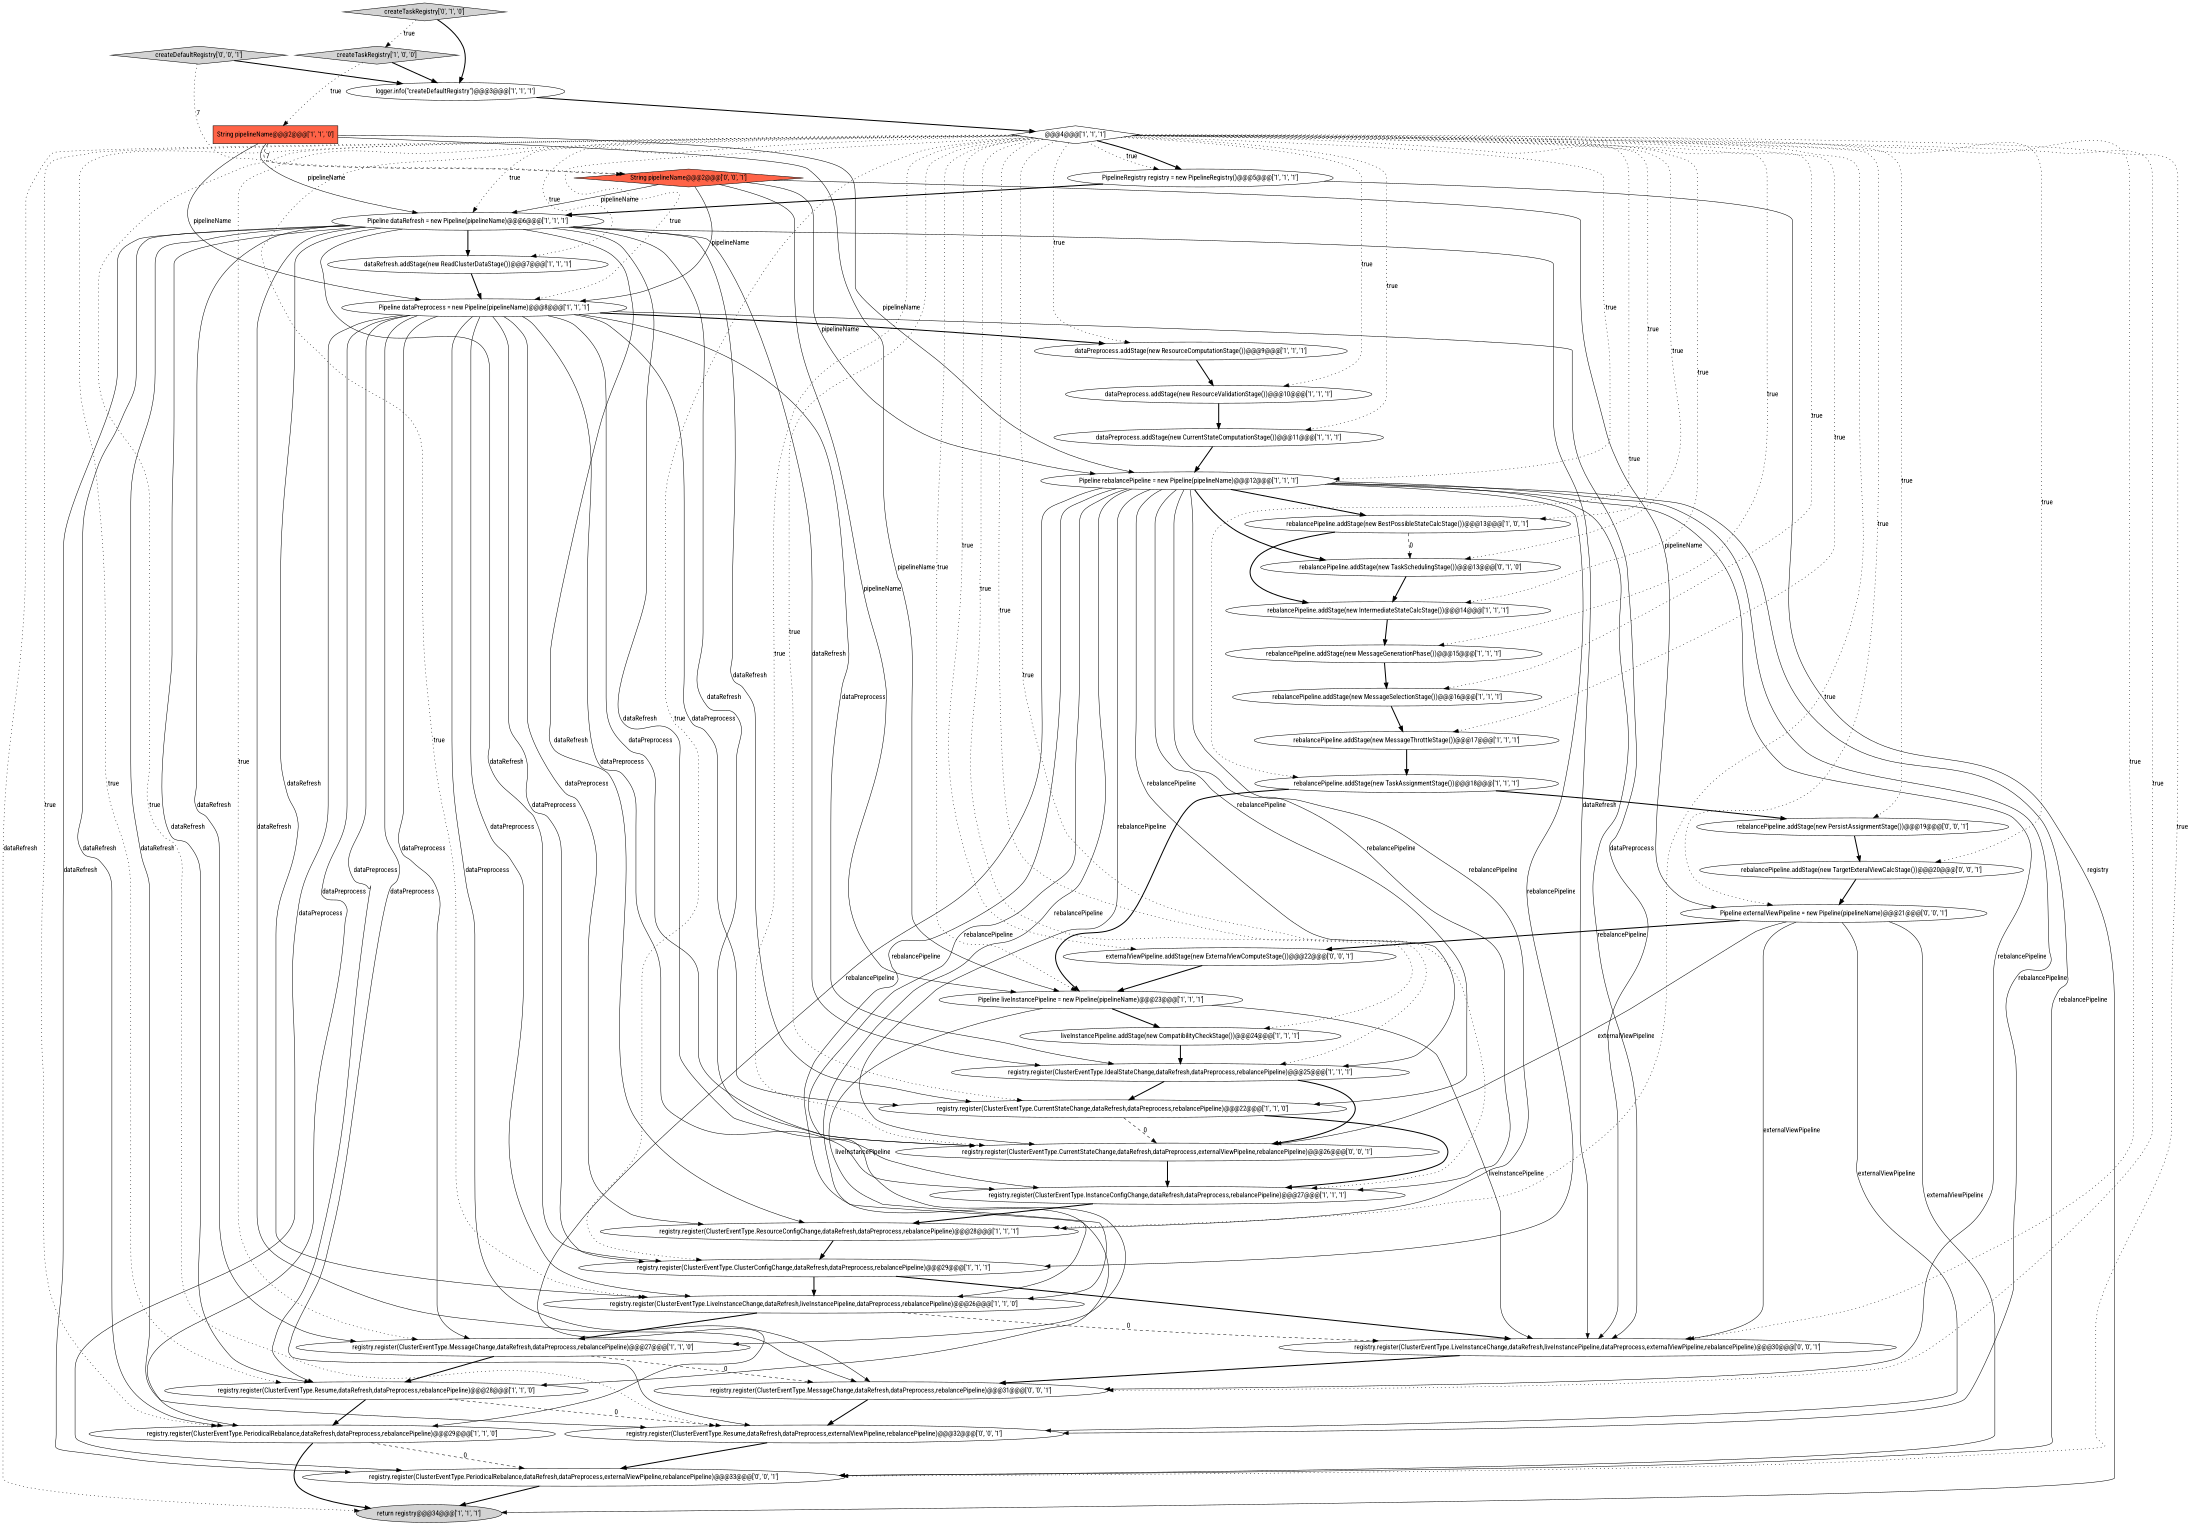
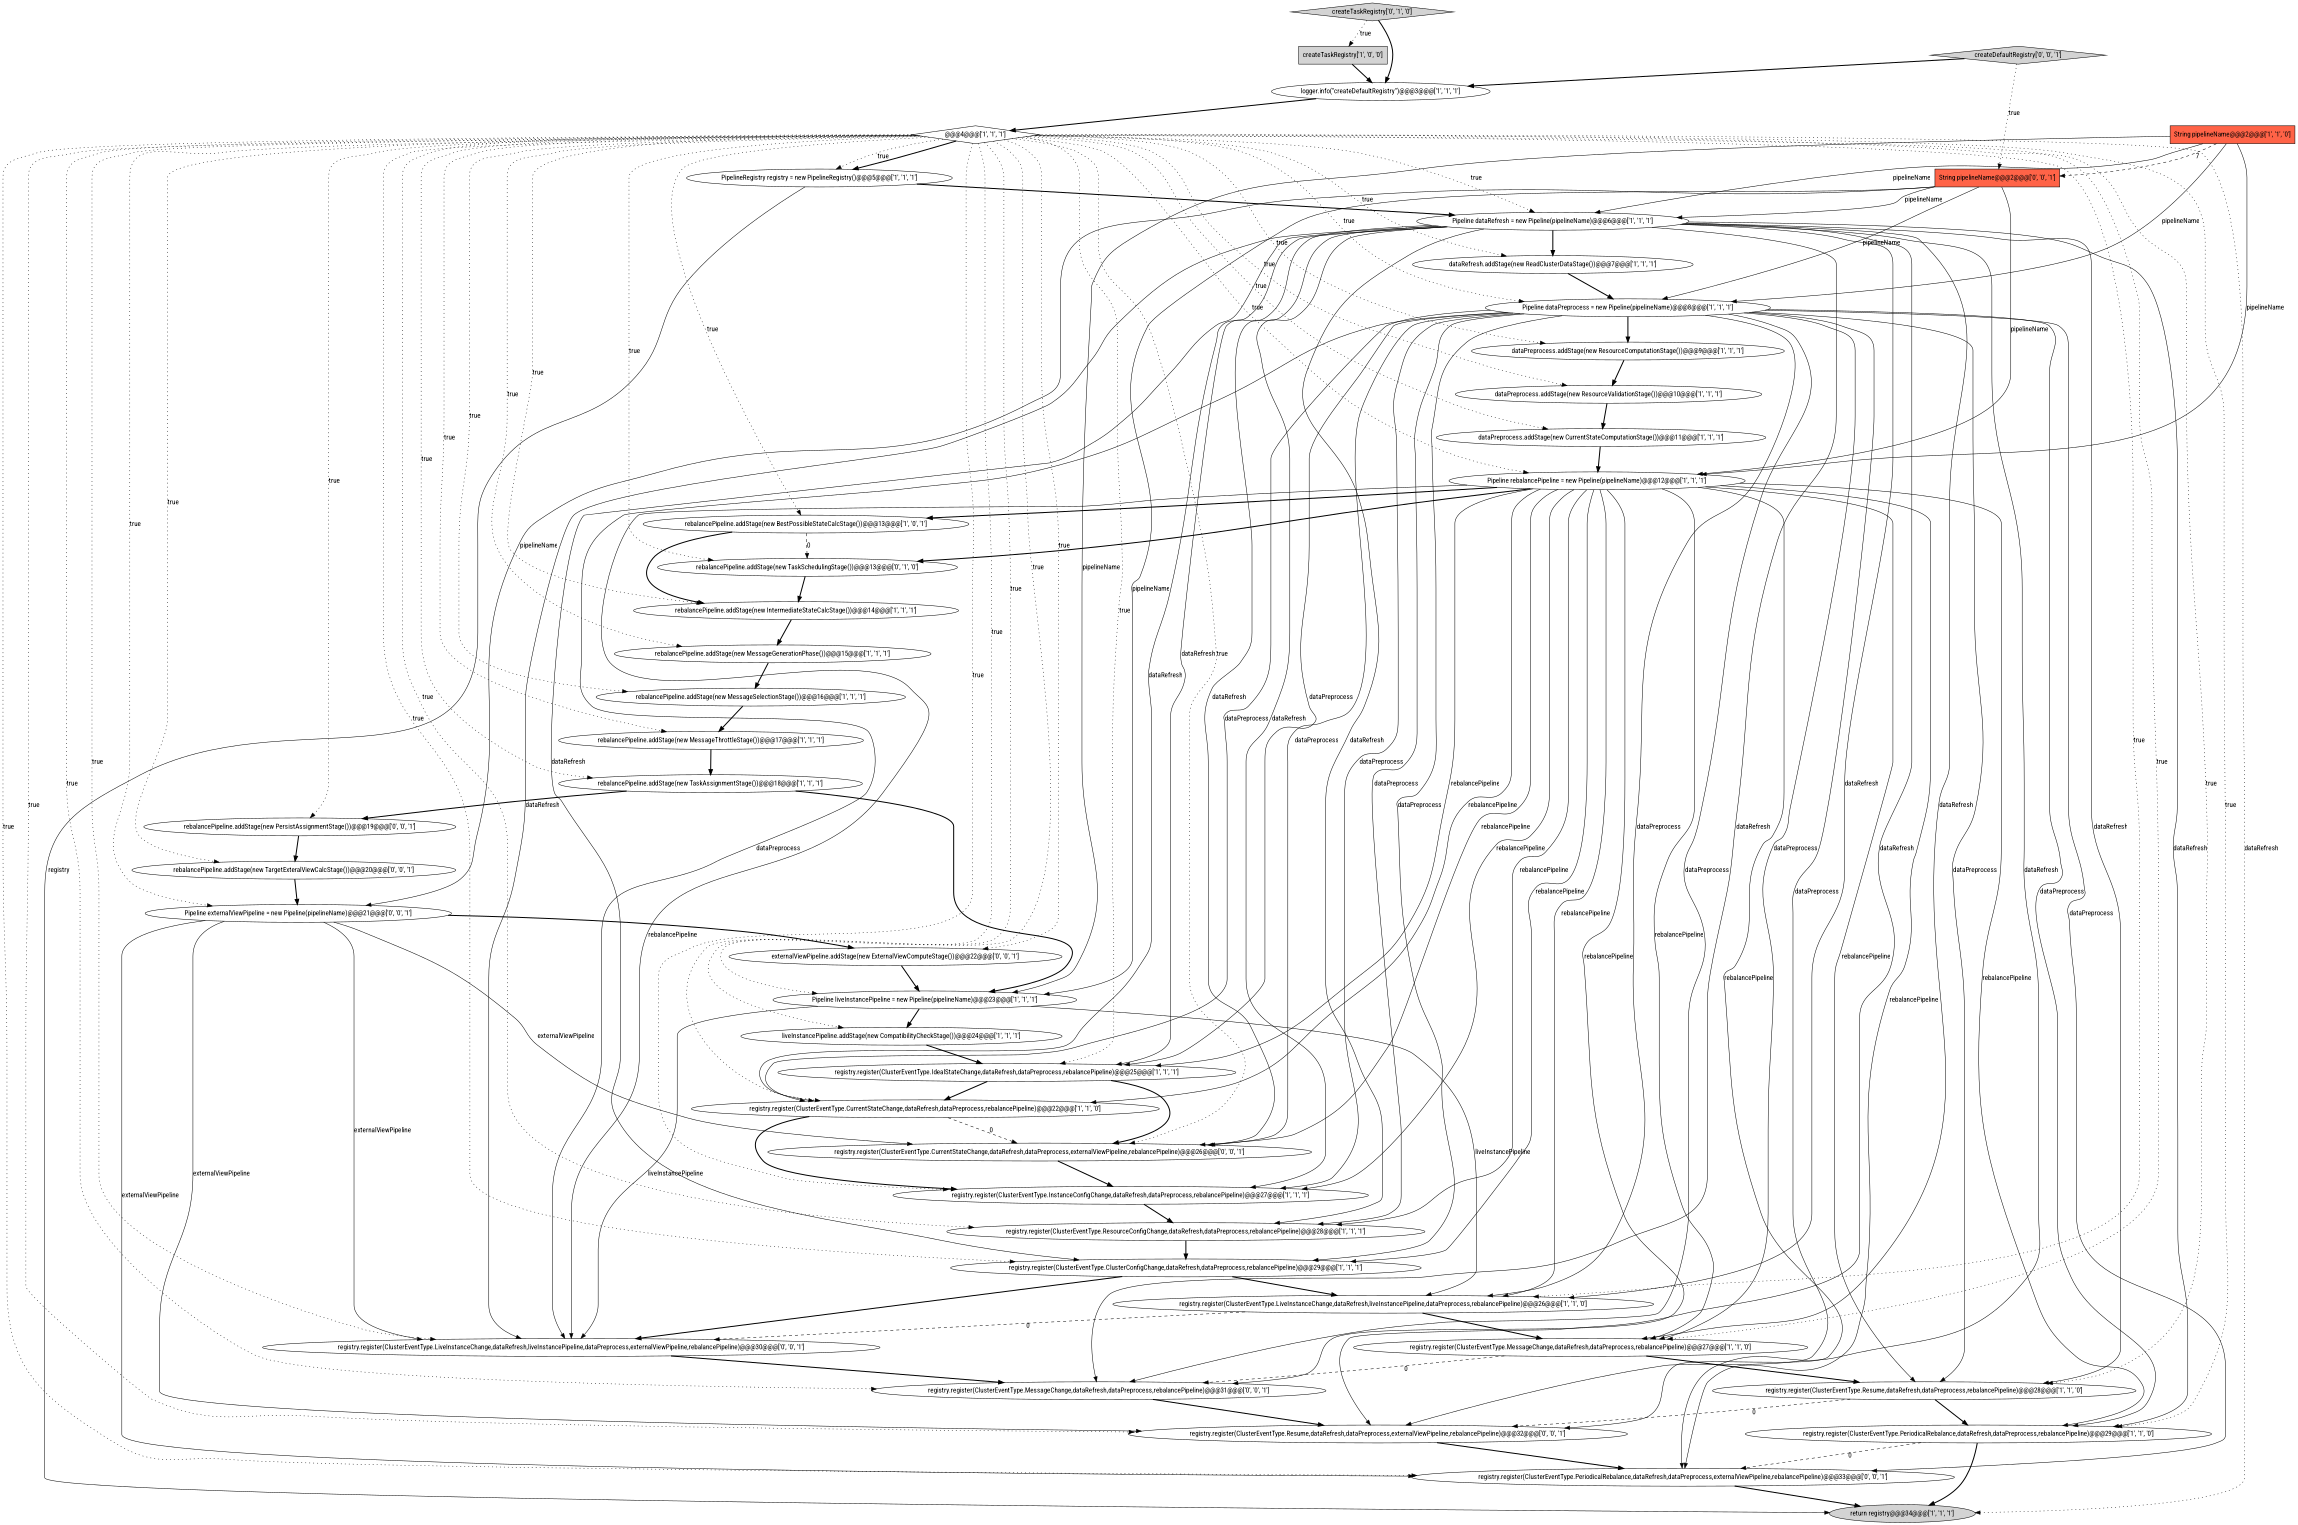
(377, 55) -> (1343, 55)
(322, 89) -> none
(198, 113) -> (2014, 113)
(689, 178) -> (1997, 178)
